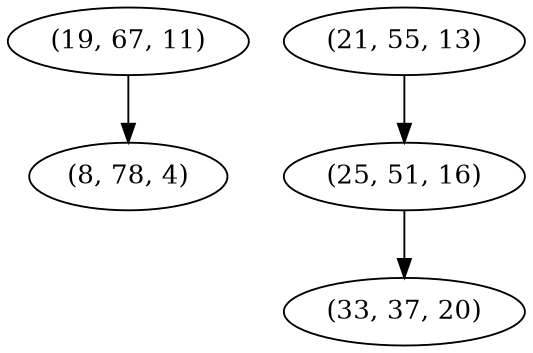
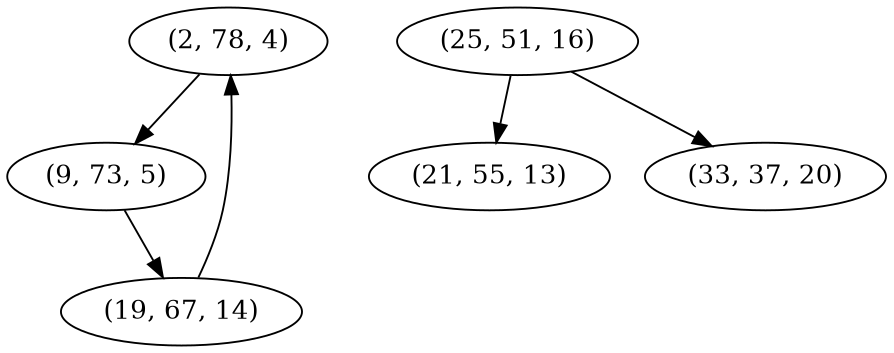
(128, 41) -> (181, 312)
(404, 100) -> (505, 100)
none -> (106, 177)
(128, 177) -> (228, 41)
